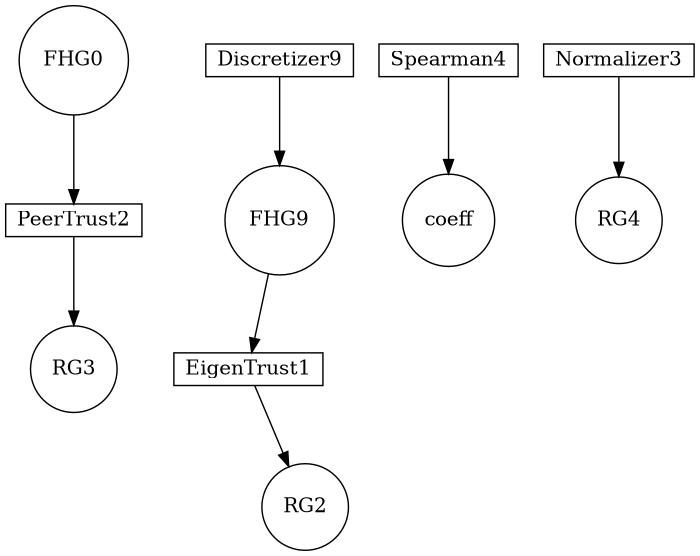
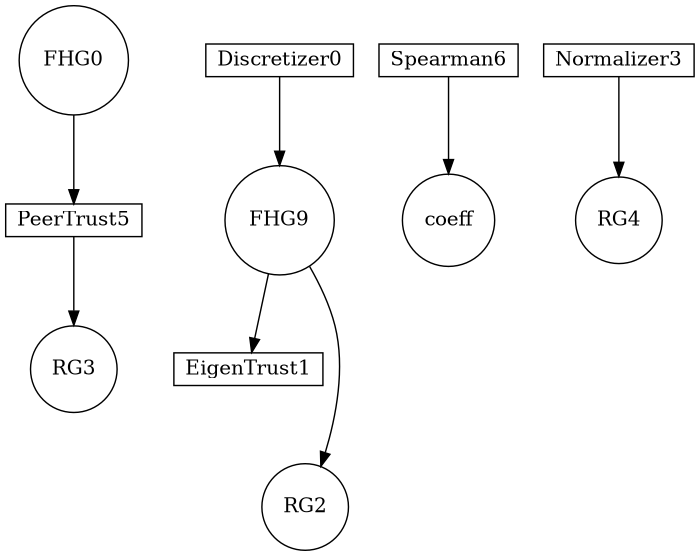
(280, 60) -> (280, 60)
(449, 60) -> (449, 60)
(74, 220) -> (74, 220)
(269, 419) -> (339, 357)
